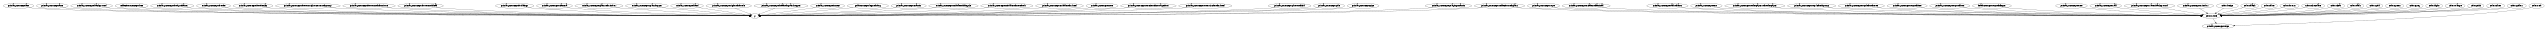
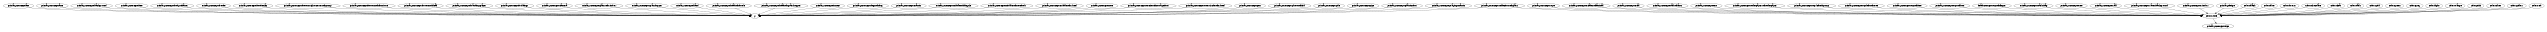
(132, 6) -> (132, 6)
none -> (469, 6)
(729, 6) -> (729, 6)
(868, 6) -> (868, 6)
none -> (1250, 6)
none -> (1402, 6)
none -> (1628, 6)
none -> (2033, 6)
(2227, 6) -> (2227, 6)
(2383, 20) -> (2377, 13)
